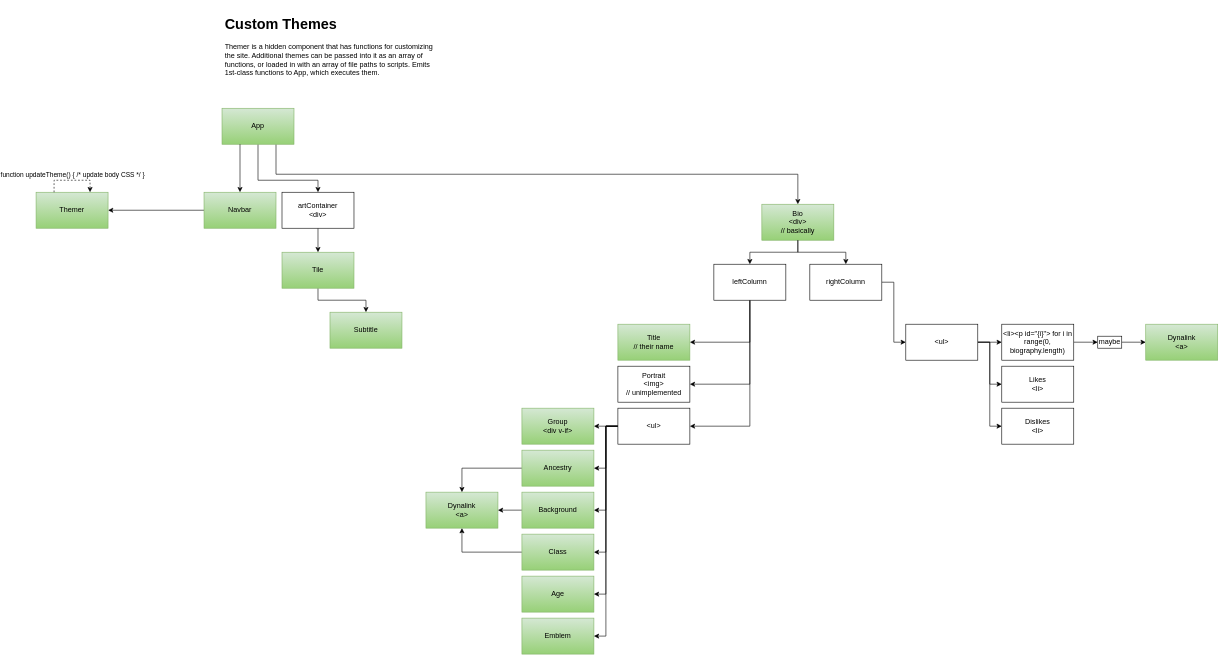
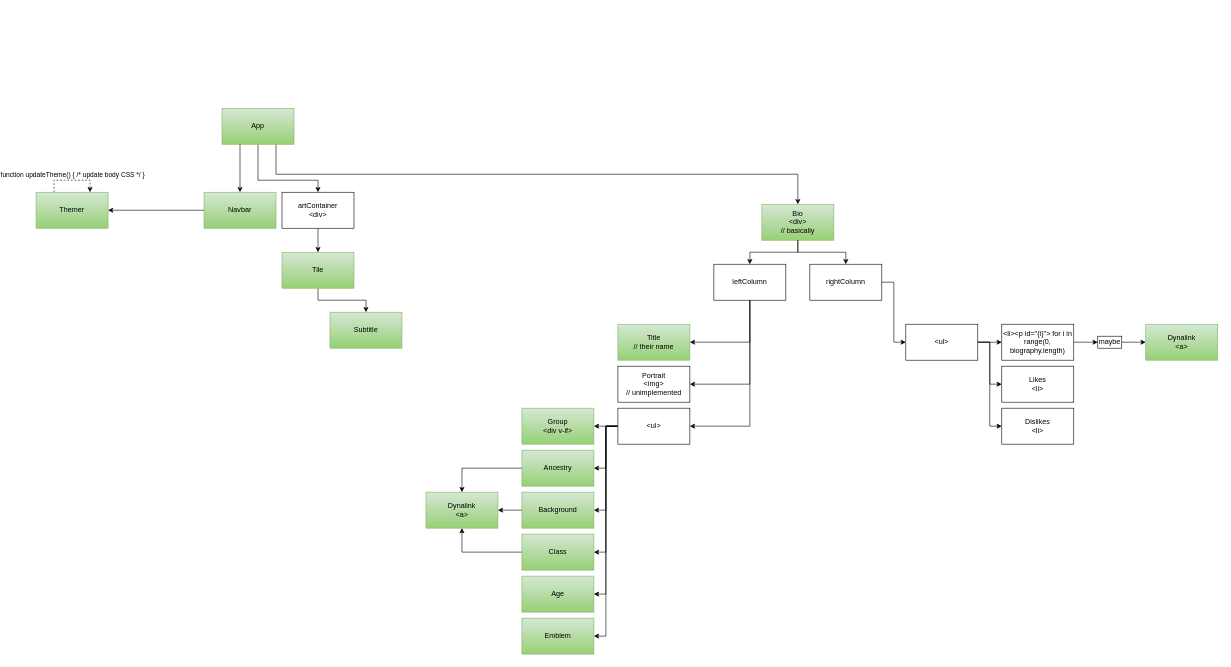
(330, 48) -> none
